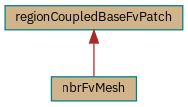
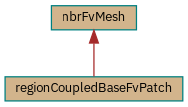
(94, 60) -> (94, 60)
